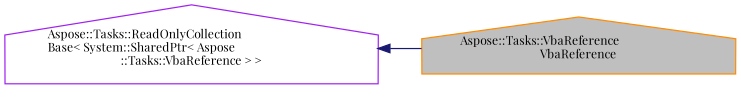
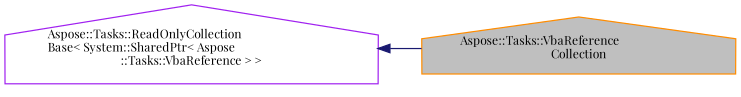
(579, 48) -> (579, 48)
